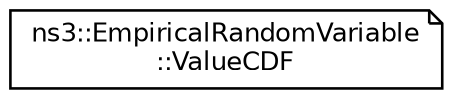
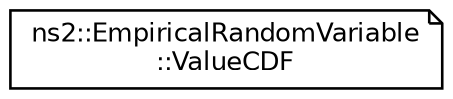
(226, 49) -> (226, 49)
